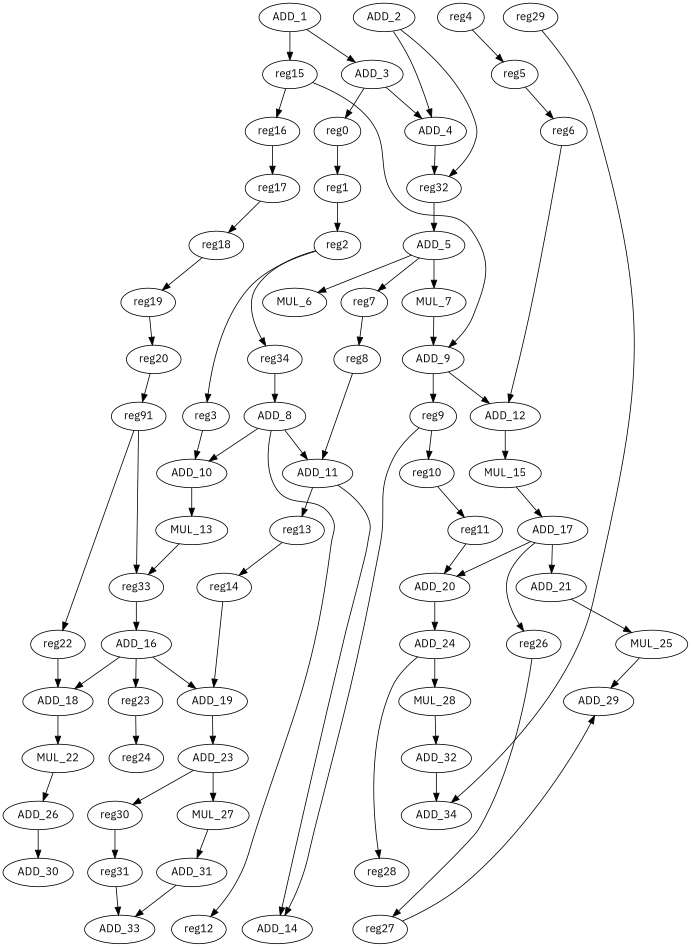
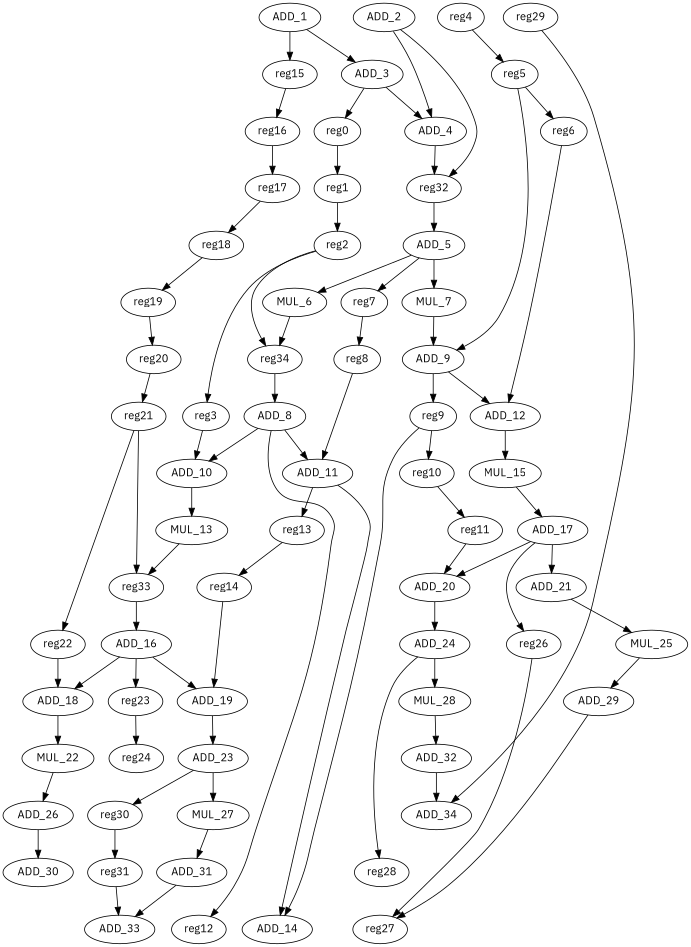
(418, 213) -> (526, 228)
none -> (286, 327)
(139, 416) -> (139, 416)
(512, 837) -> (507, 826)
